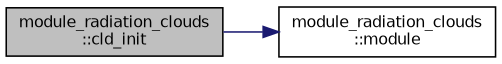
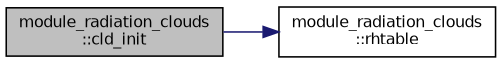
(387, 32) -> (387, 32)
